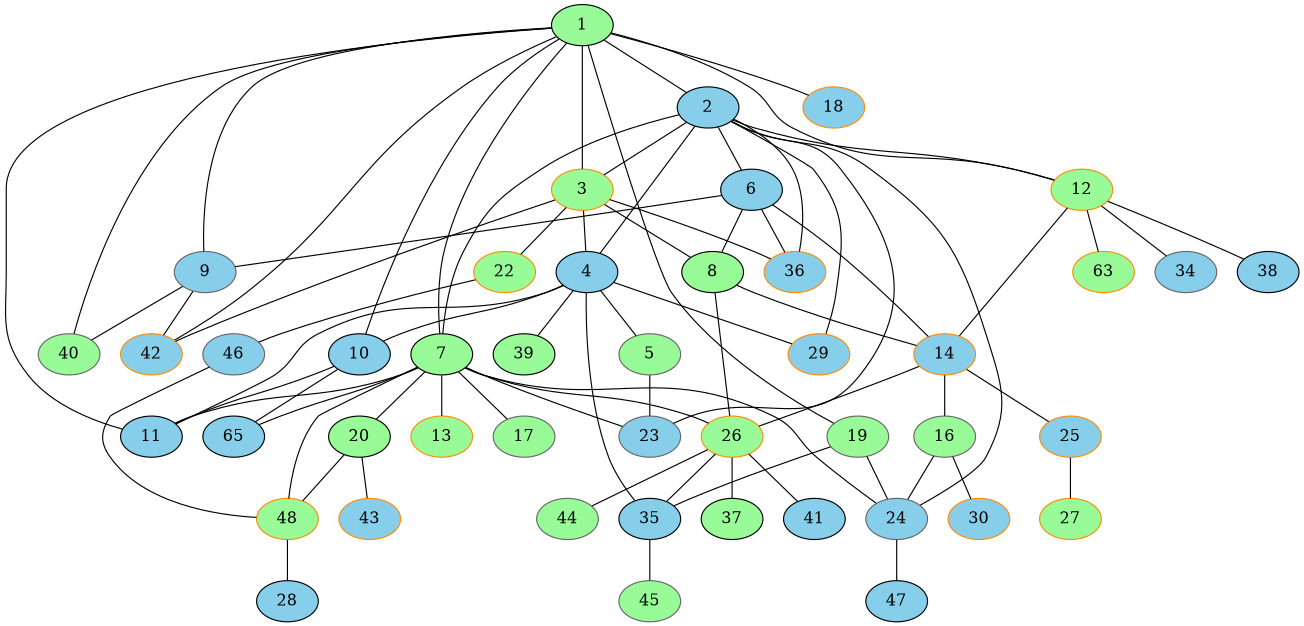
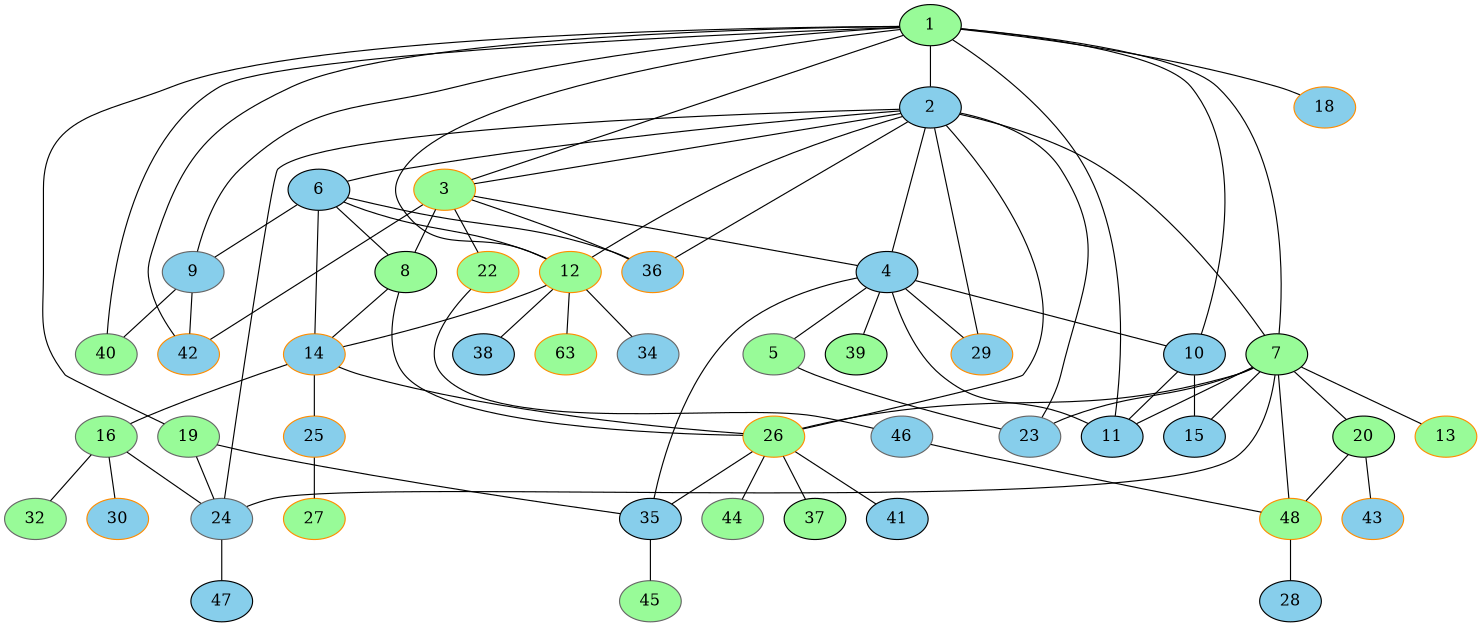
none -> (445, 230)
none -> (1035, 351)
(234, 437) -> (1194, 437)
(524, 437) -> none
none -> (35, 519)
